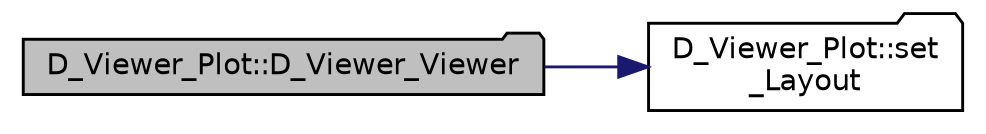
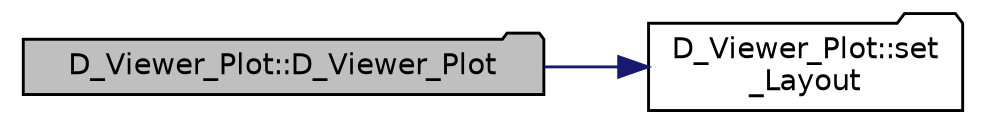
(284, 67) -> (284, 67)
